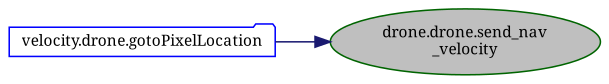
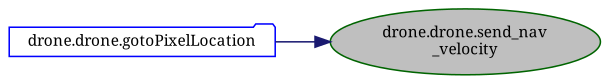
(142, 42) -> (142, 42)
